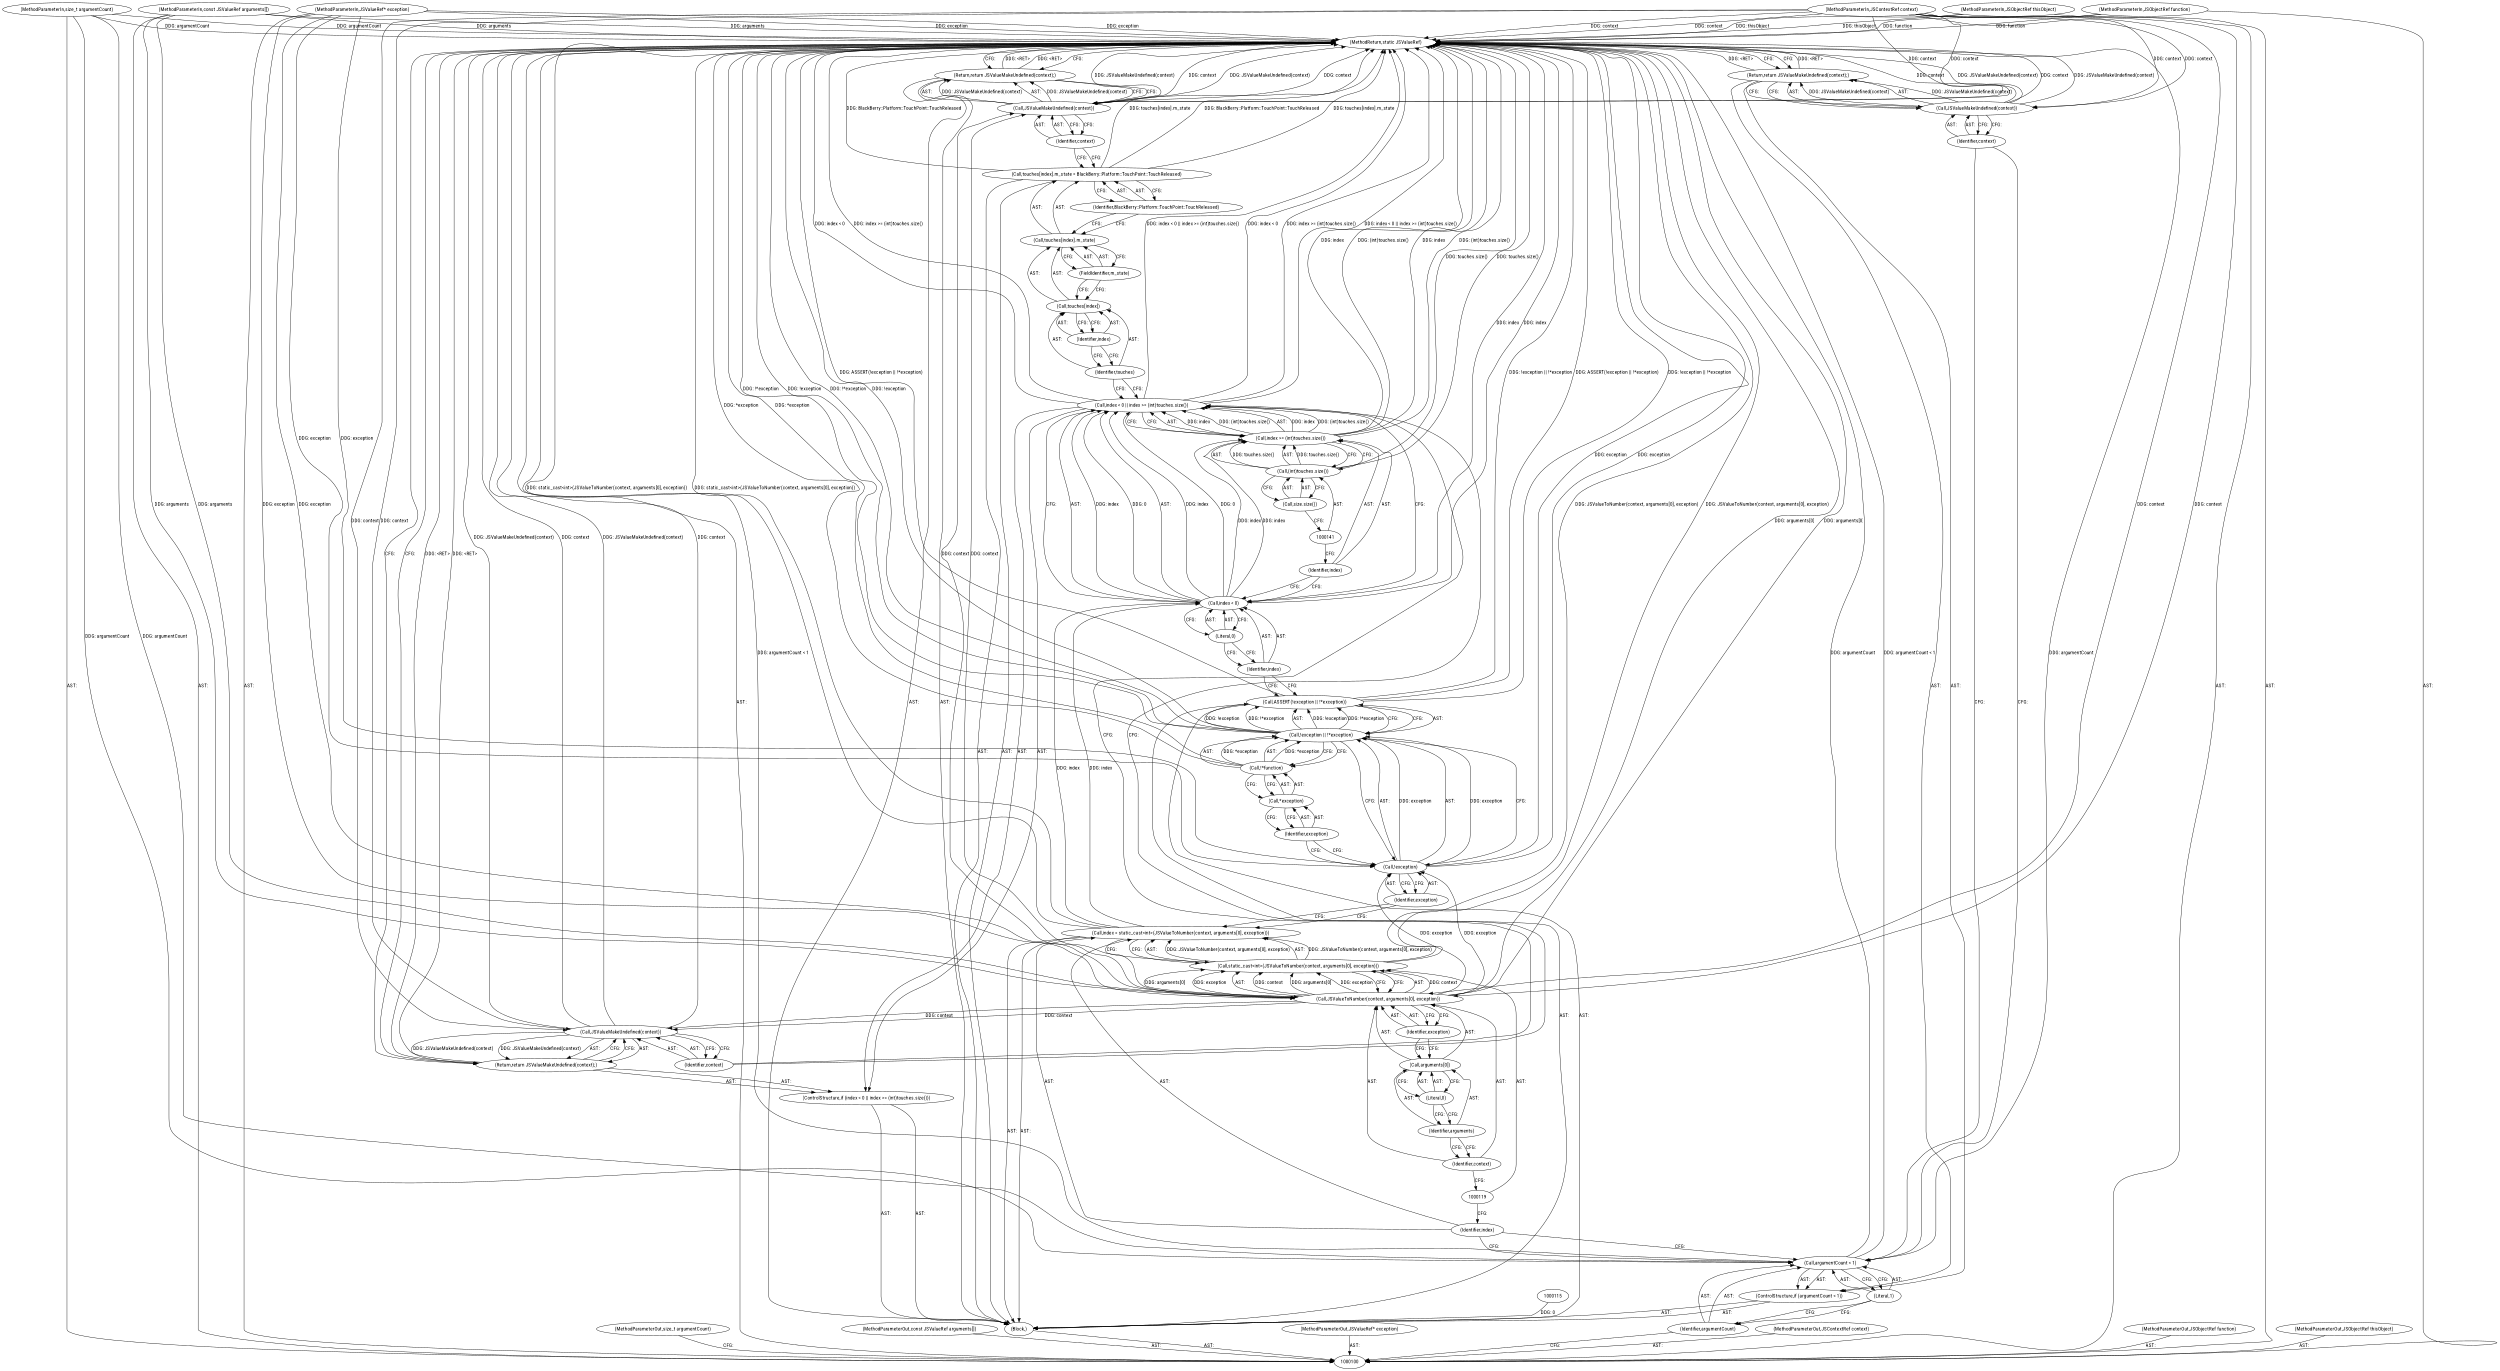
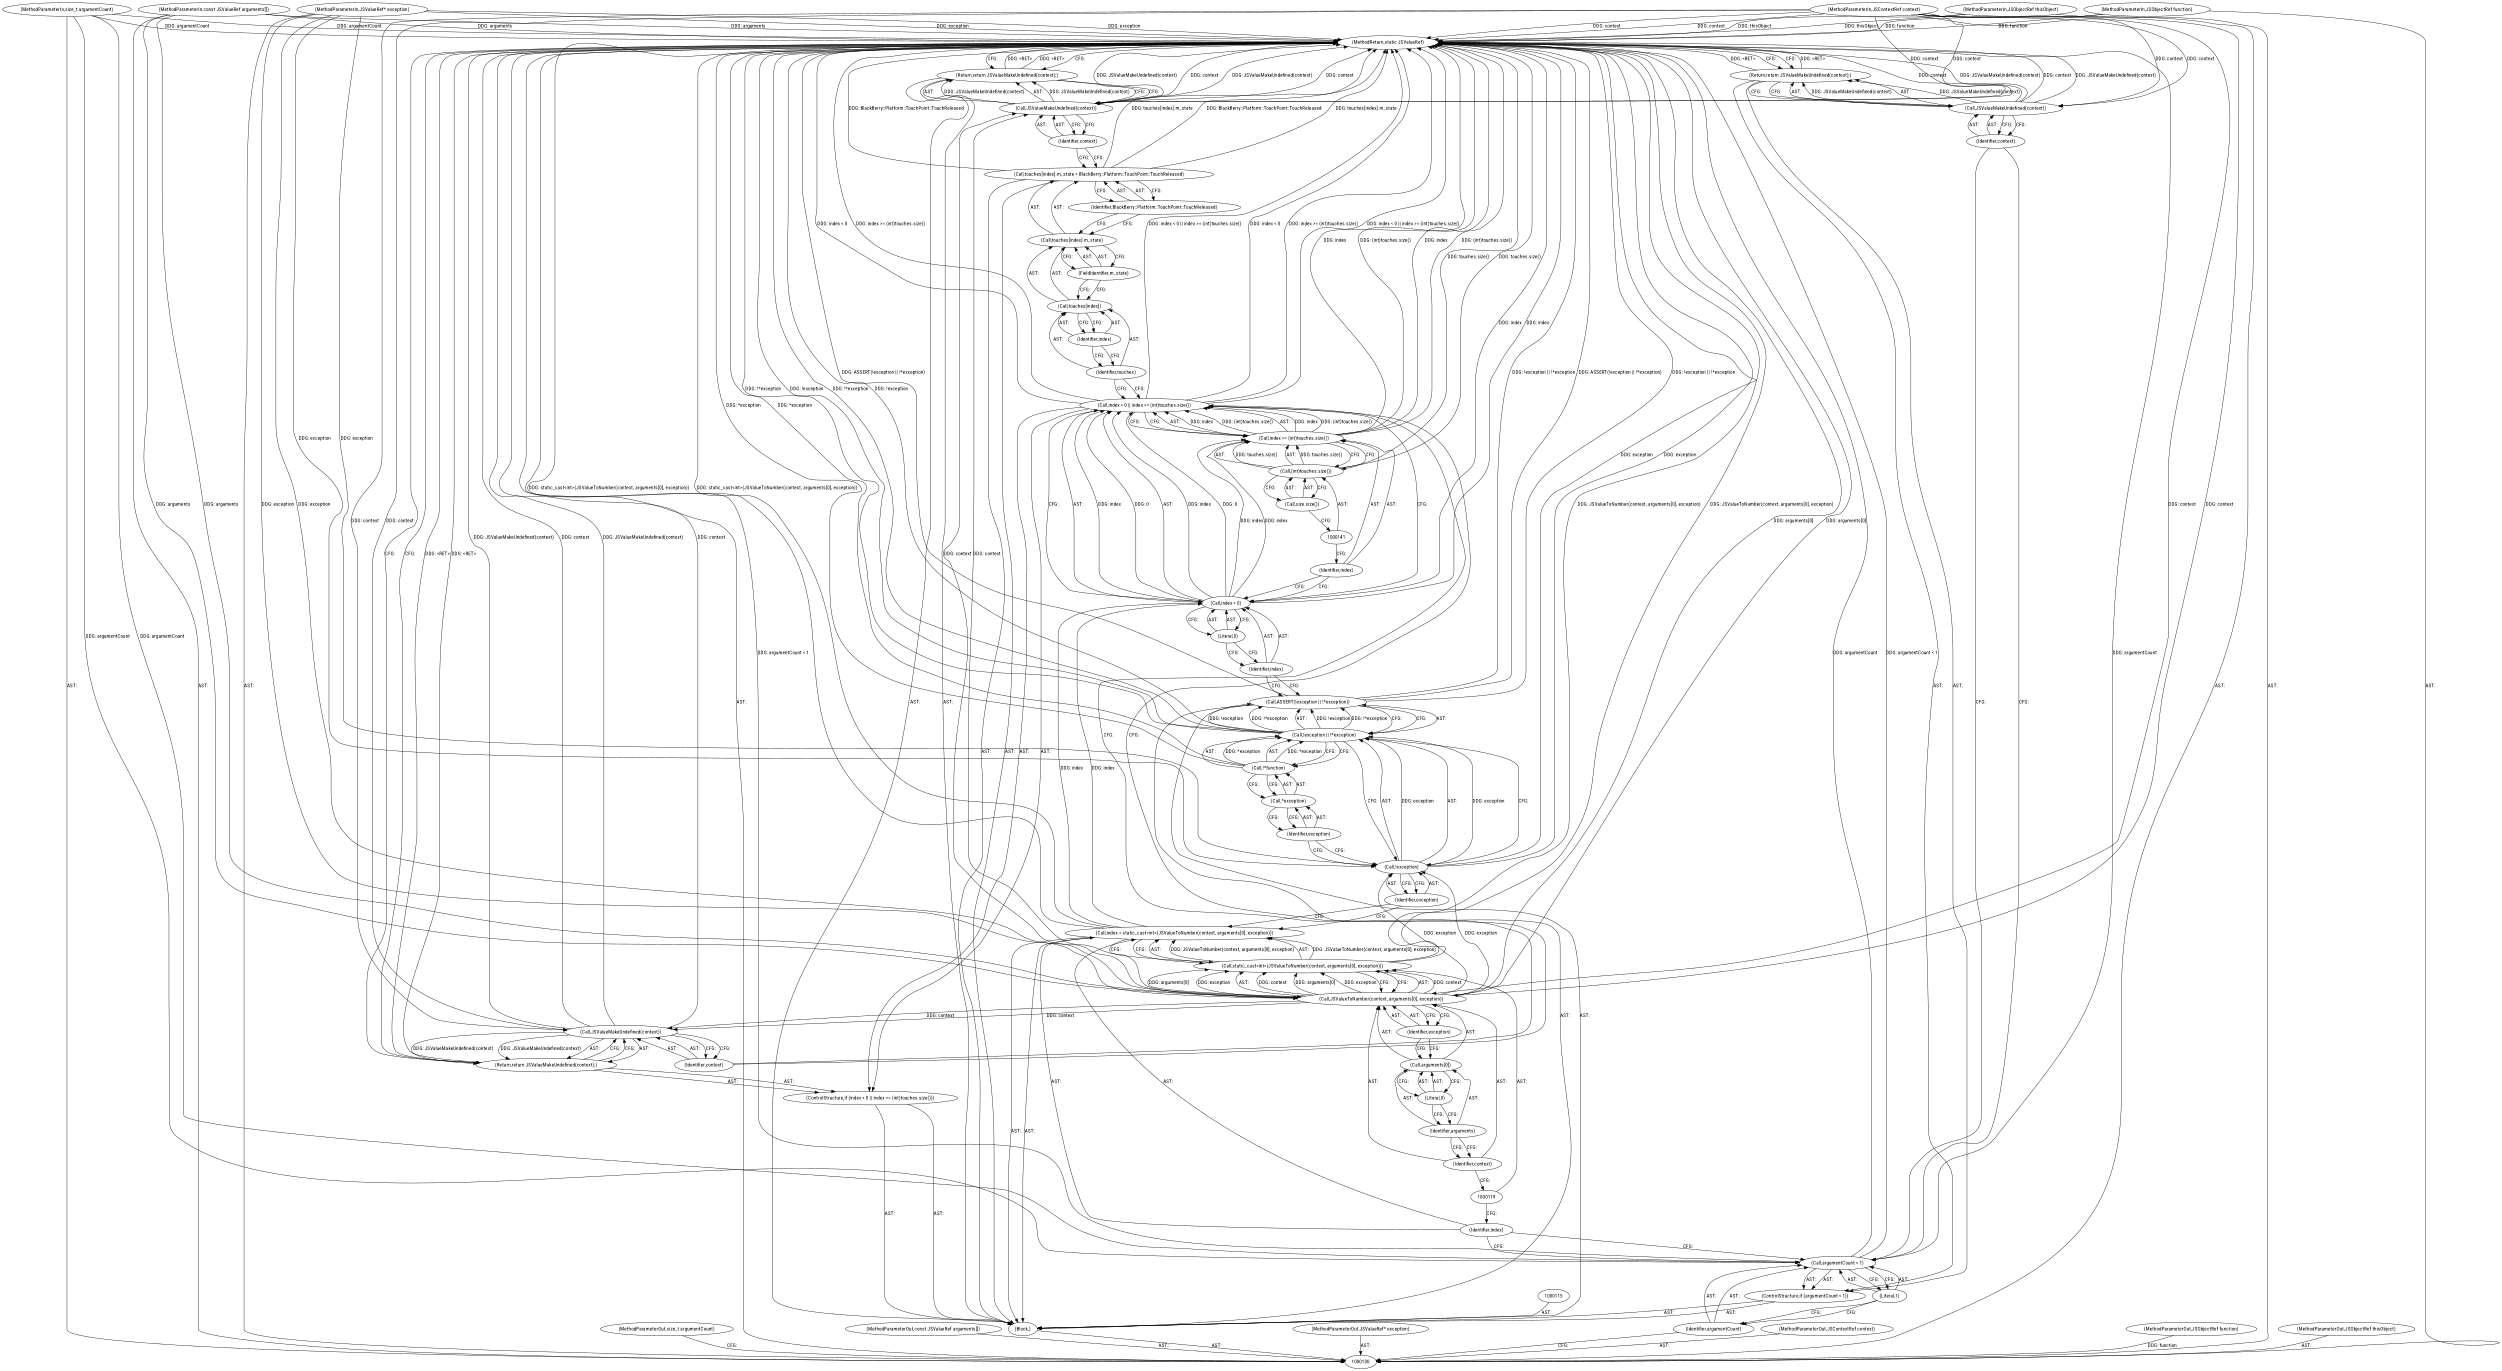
(1548, 1312) -> (1547, 1312)
(2151, 1345) -> (2162, 1345)
